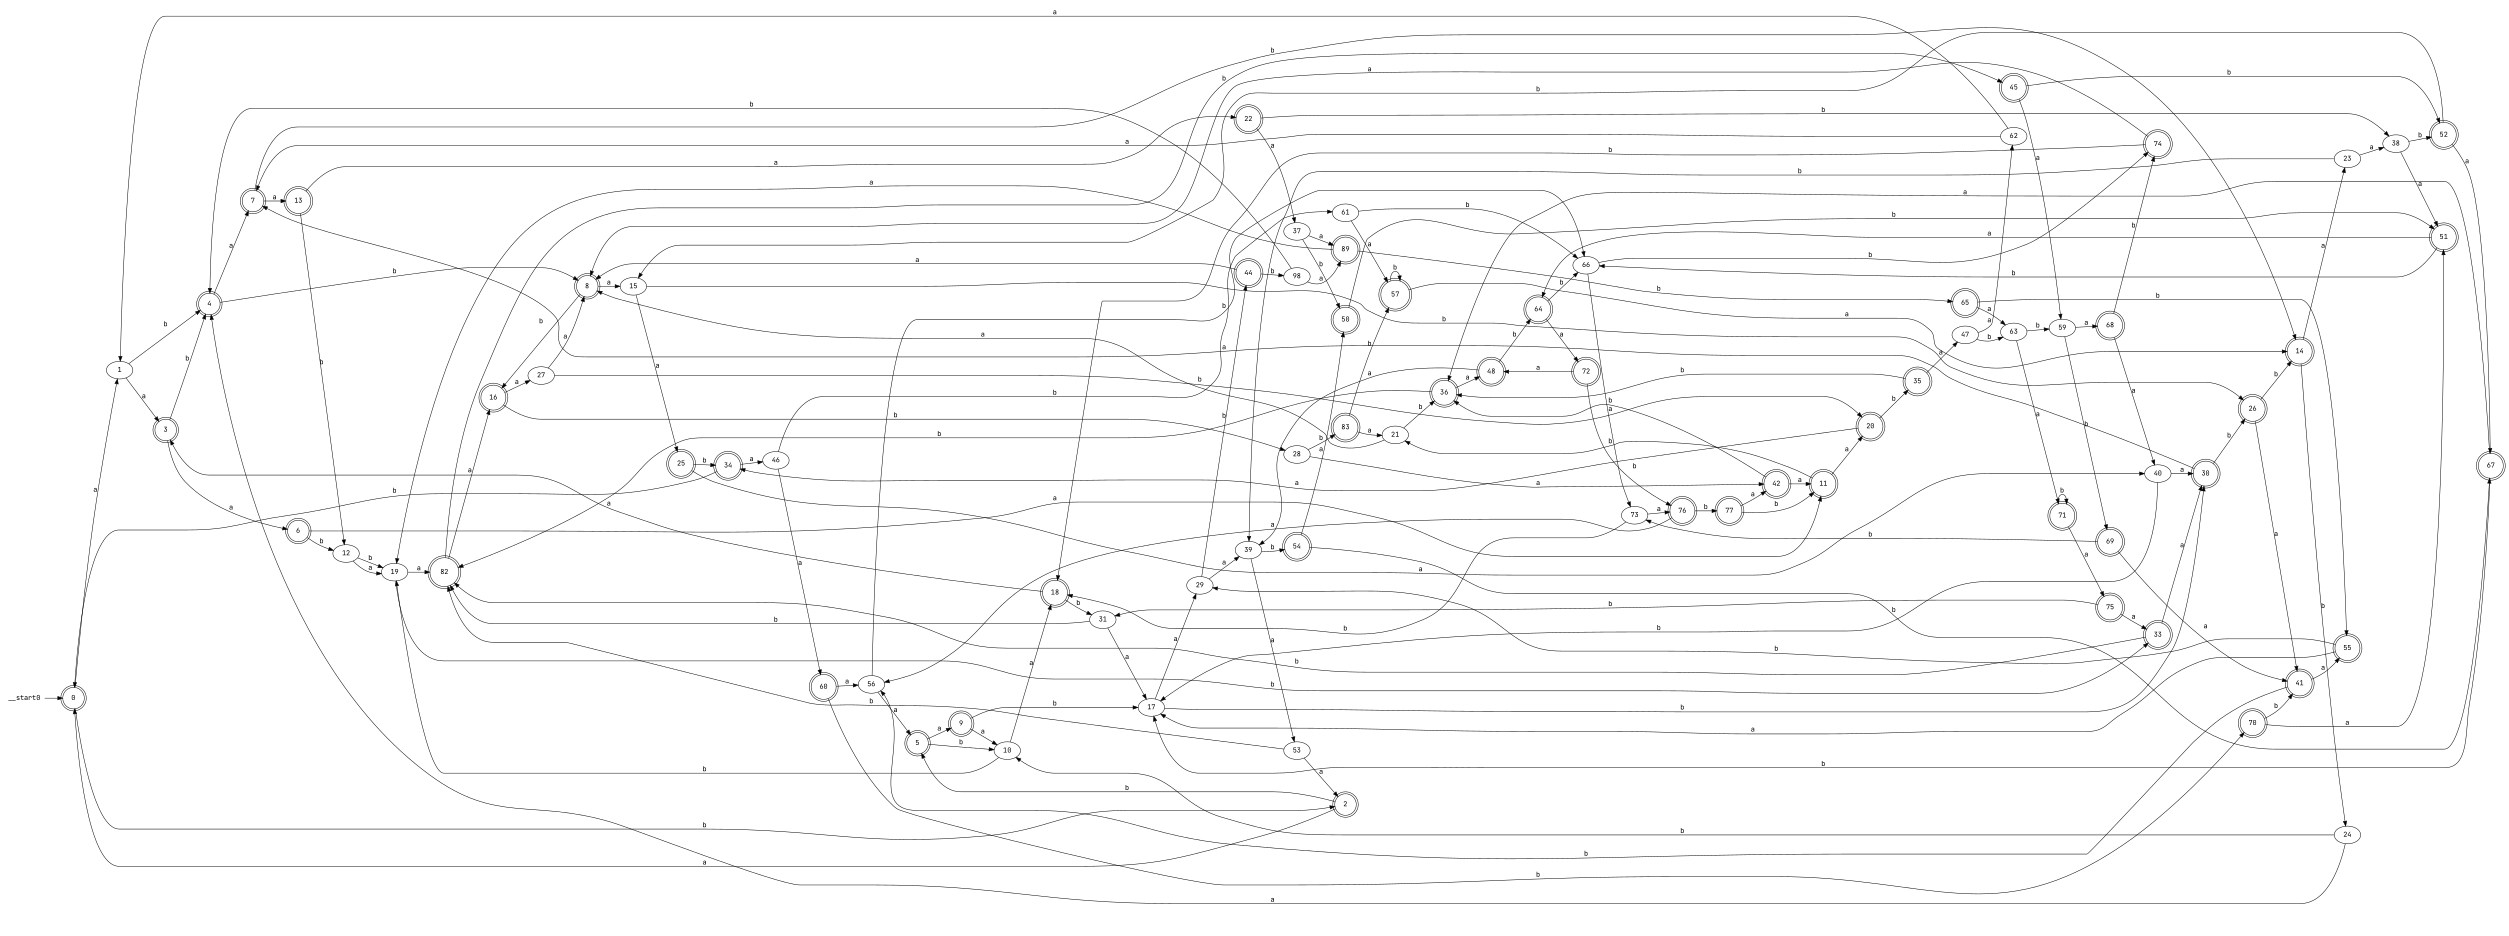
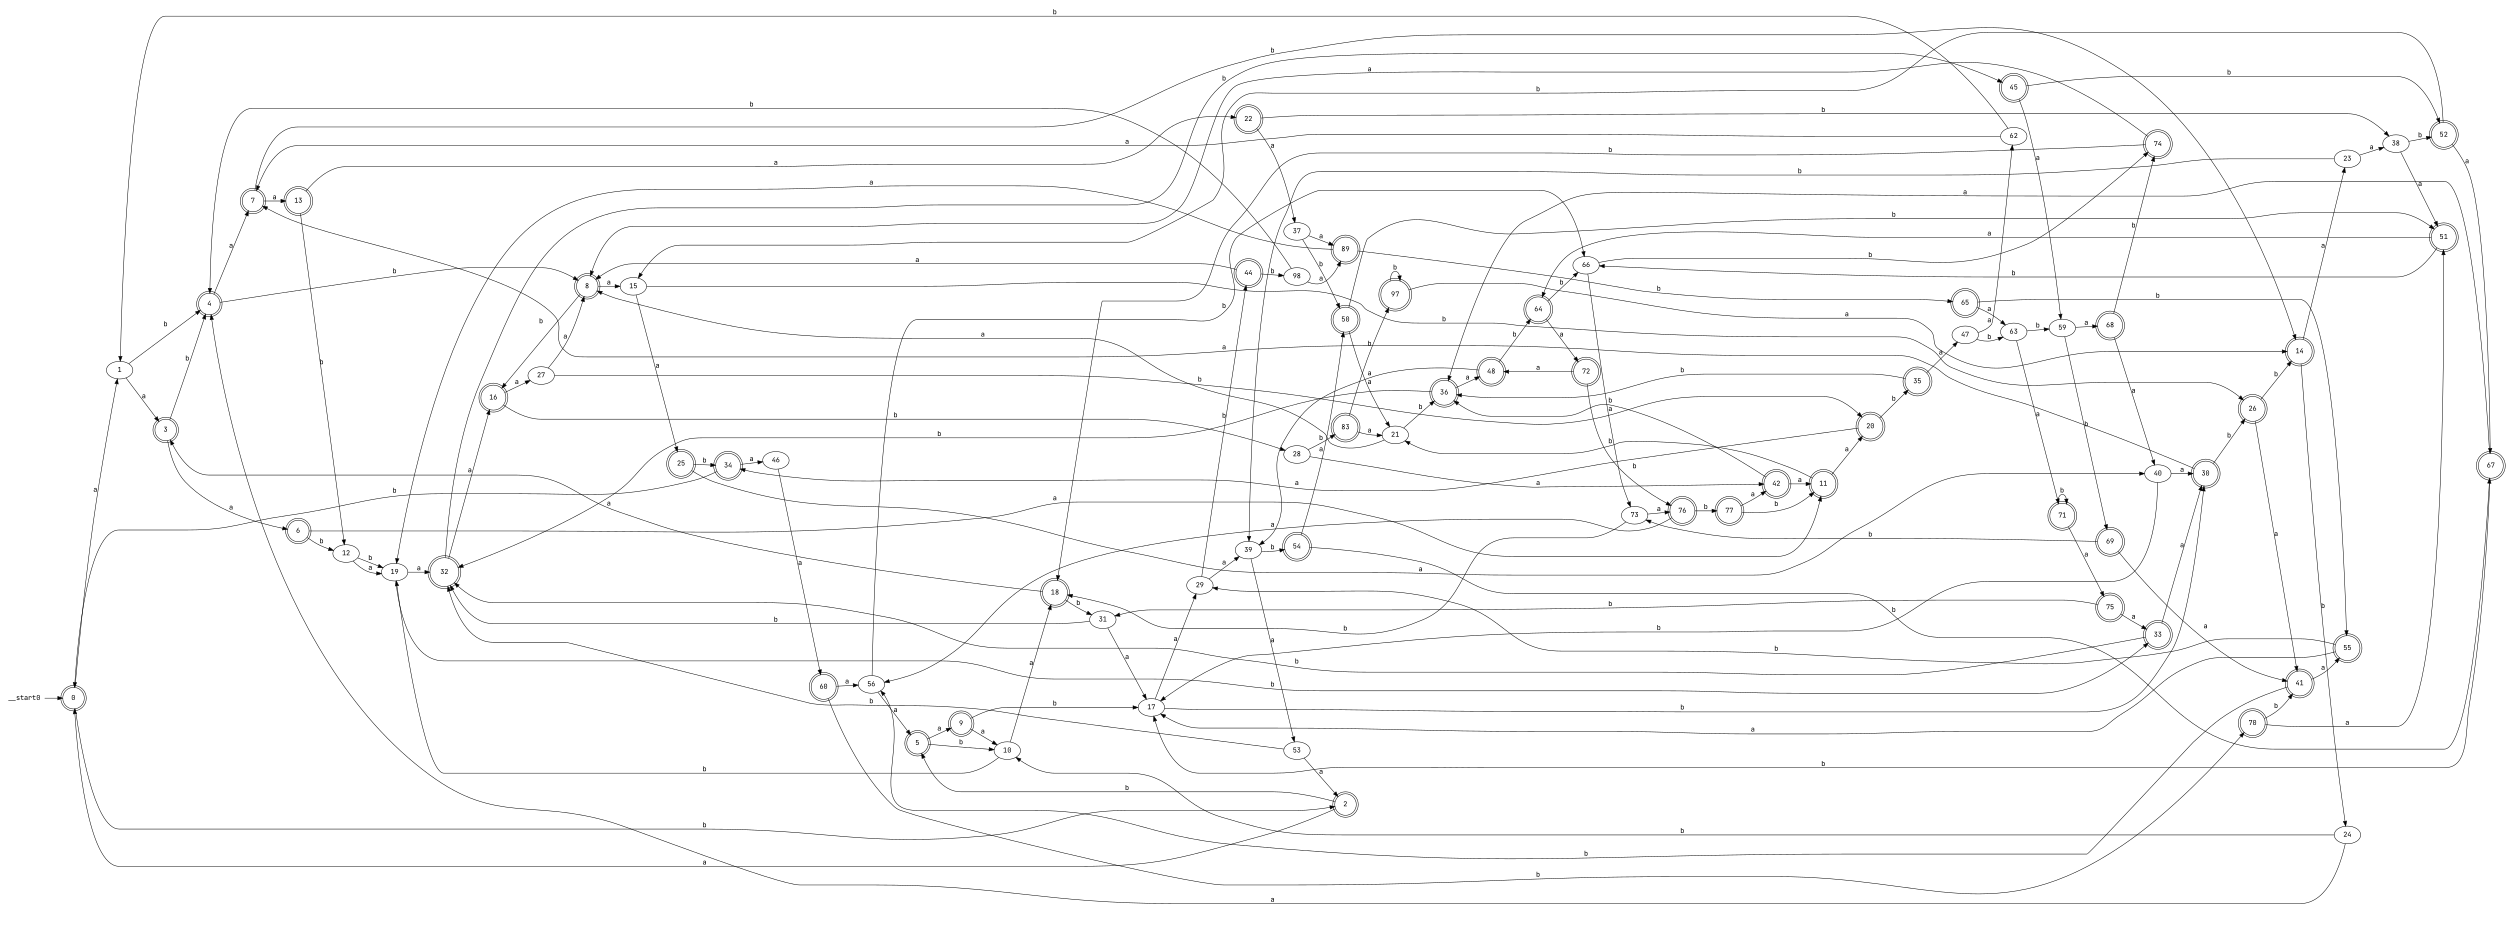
(1055, 13) -> (1055, 13)
(1346, 213) -> none
(1395, 295) -> (1395, 295)
none -> (1366, 383)
(444, 572) -> (444, 572)
